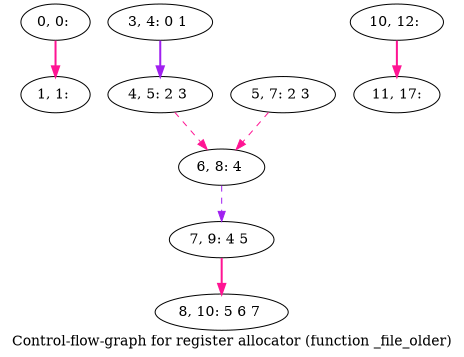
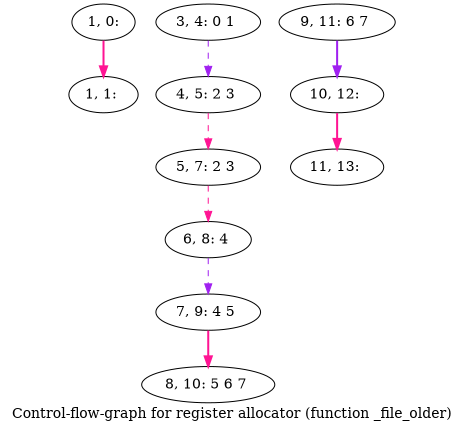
(56, 22) -> (104, 22)
none -> (337, 22)
(160, 53) -> (208, 53)
(397, 95) -> (337, 167)
(188, 127) -> (208, 126)
